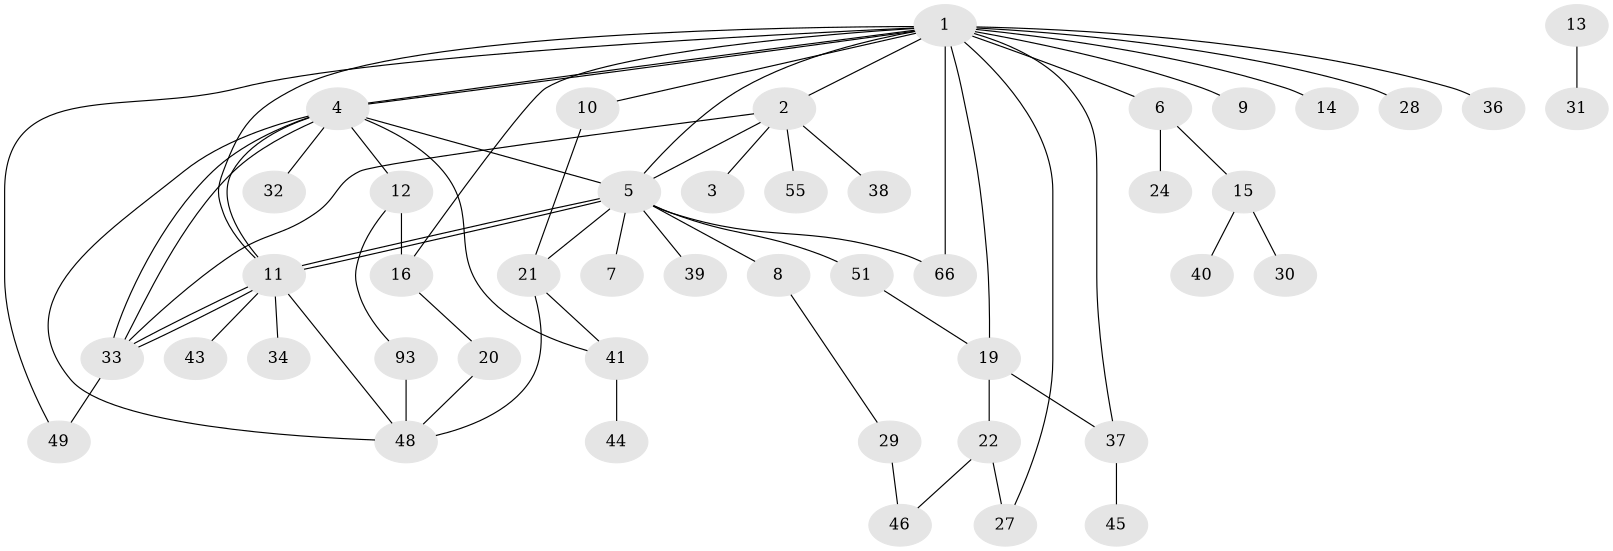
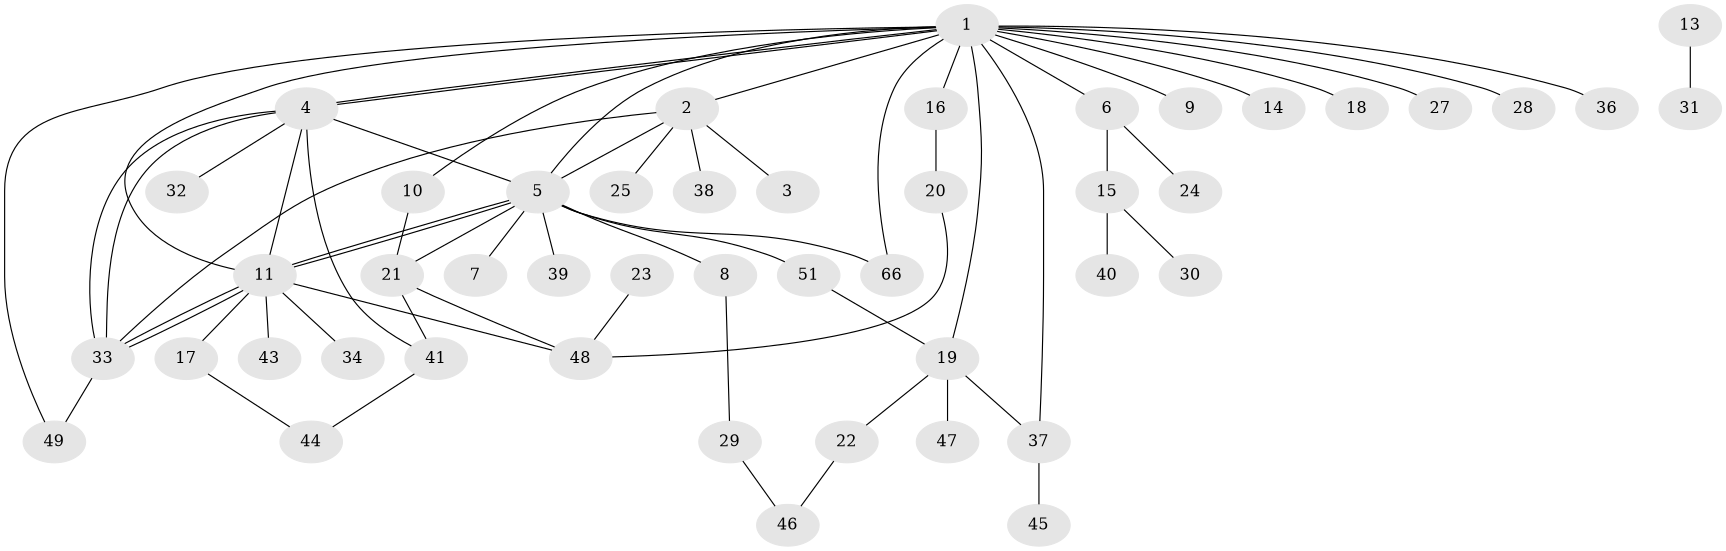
none -> (1357, 109)
(401, 192) -> none
(796, 192) -> (621, 192)
(51, 338) -> none
none -> (186, 359)
(406, 359) -> (642, 275)
none -> (948, 442)
(997, 483) -> none
